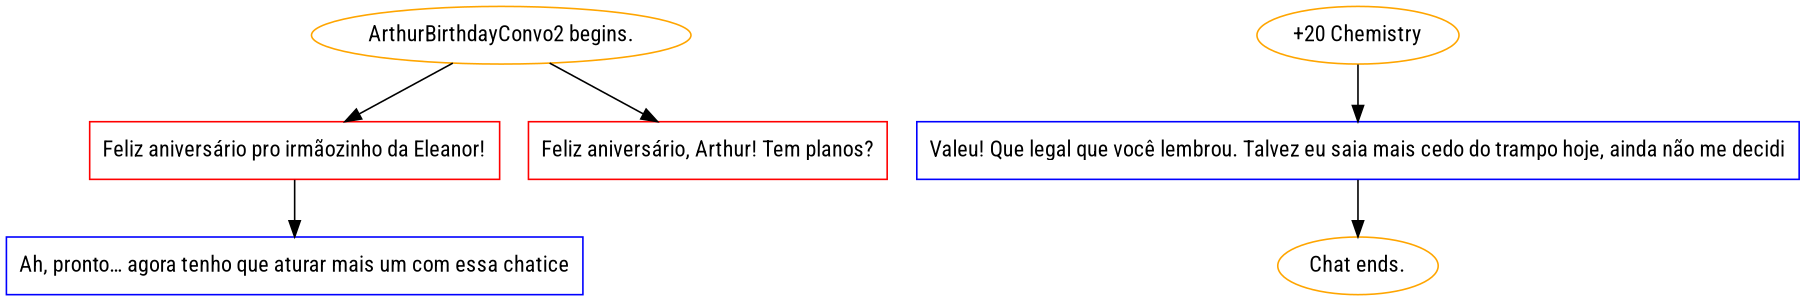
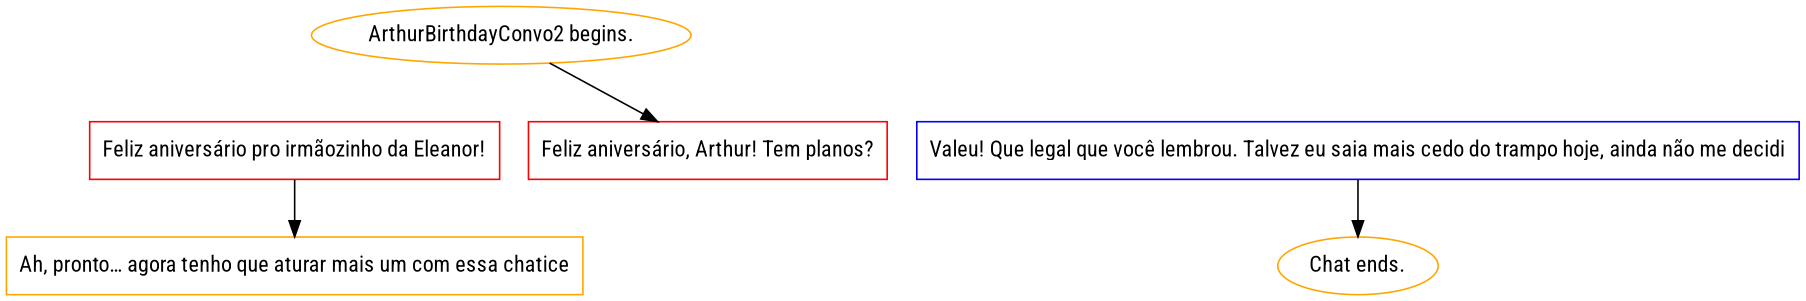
(1358, 35) -> none
(406, 88) -> none
(295, 266) -> (295, 266)
